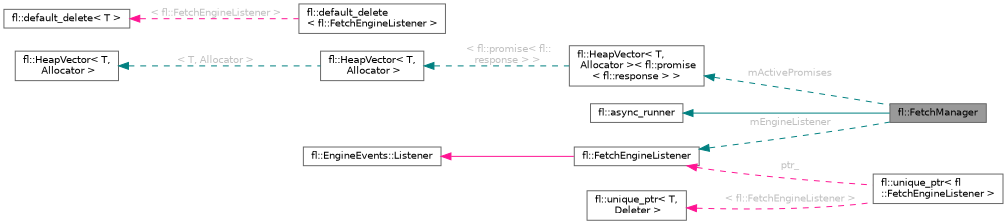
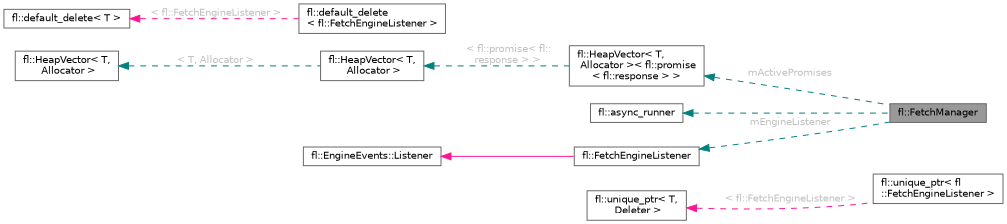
(791, 113) -> (791, 113)
(785, 178) -> none
